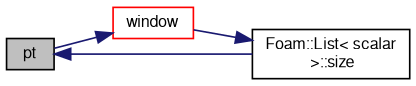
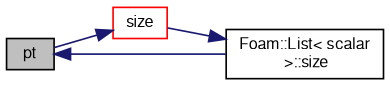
(153, 23) -> (140, 23)
